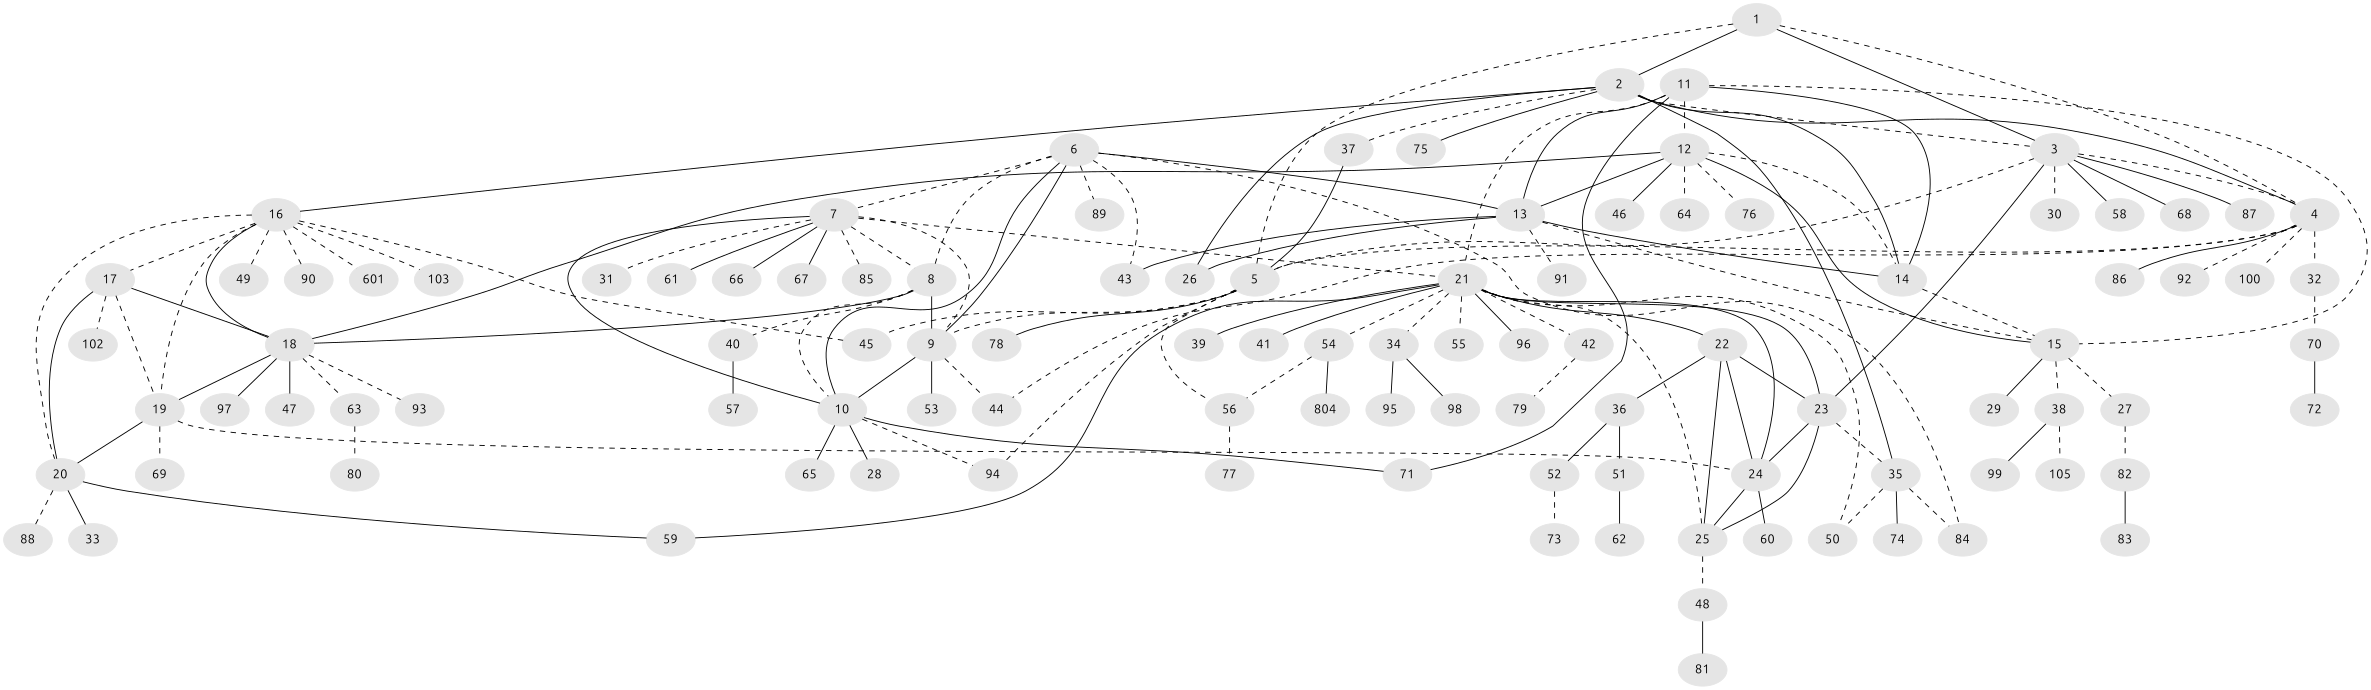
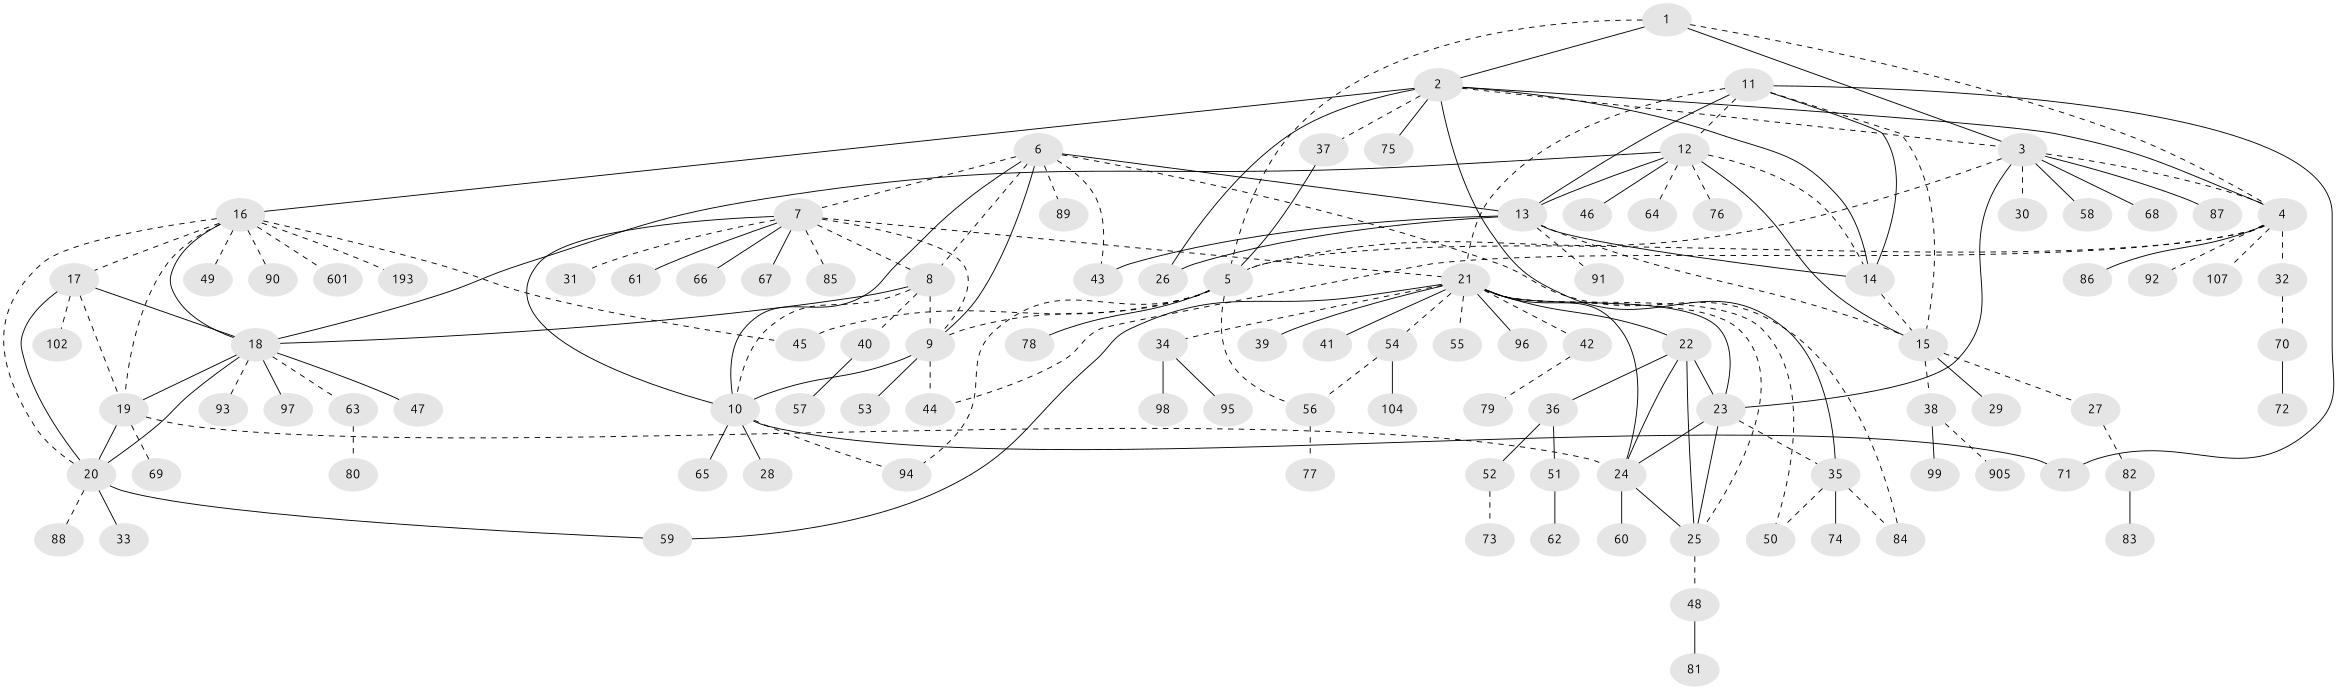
(439, 280) -> (403, 280)
(2250, 280) -> (2217, 280)
(932, 315) -> (930, 318)
none -> (174, 410)
(1325, 410) -> (1392, 410)
(2060, 475) -> (2000, 475)
